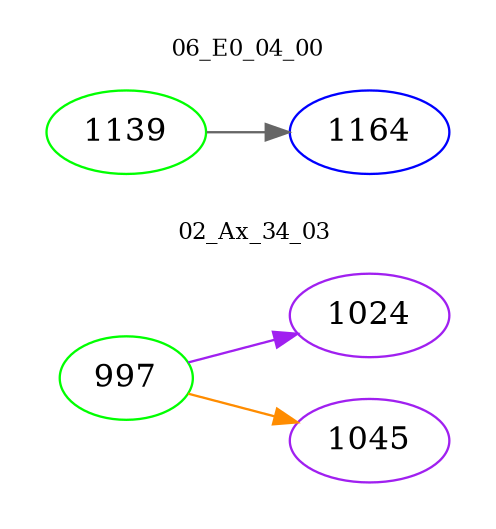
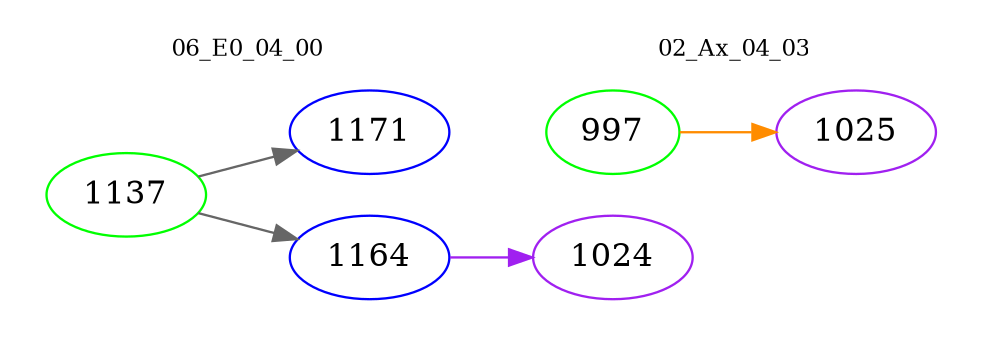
(126, 132) -> (126, 195)
none -> (370, 132)
(255, 233) -> (735, 50)
(231, 351) -> (482, 257)
(370, 441) -> (856, 132)
